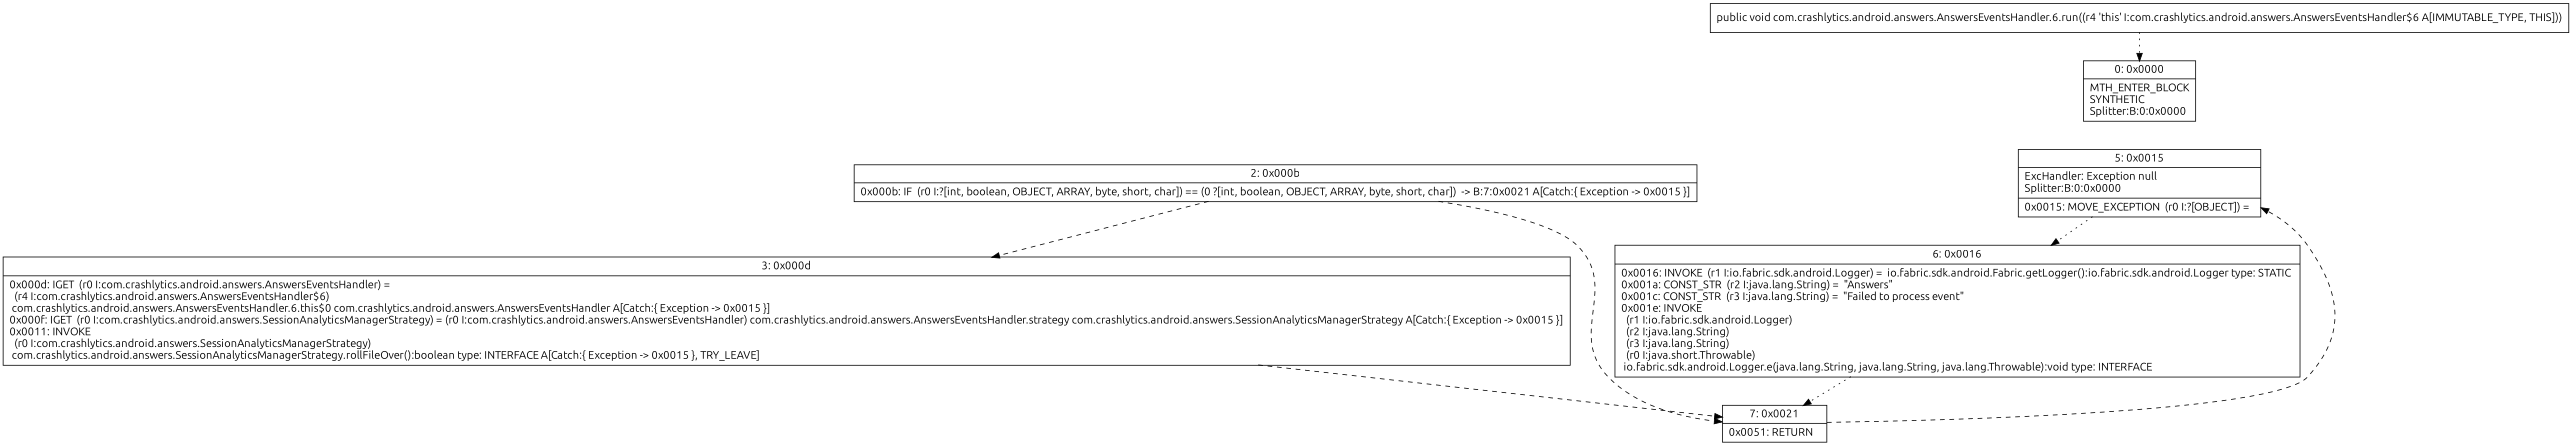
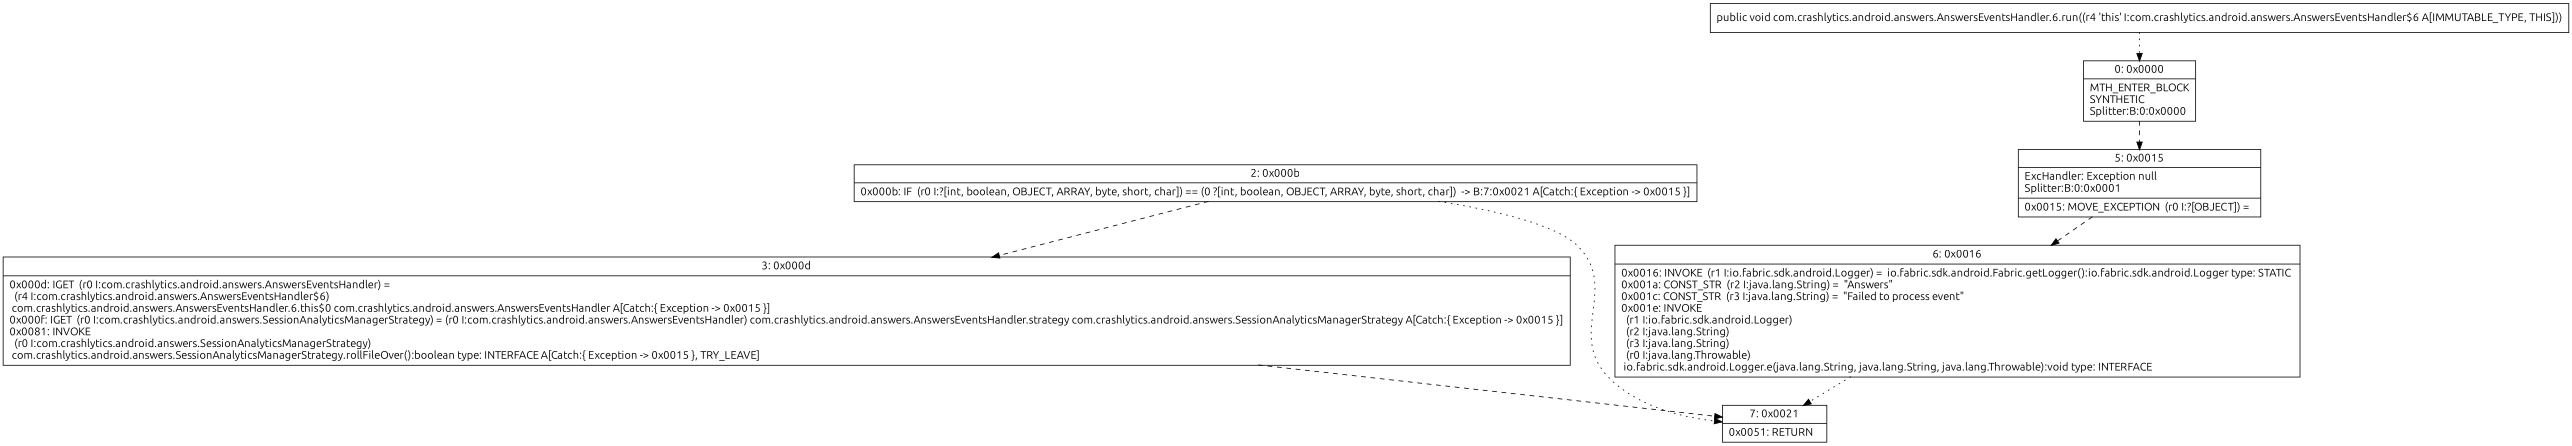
(2073, 188) -> (2073, 188)
(2075, 229) -> (2075, 229)
(1595, 296) -> (1595, 296)
(53, 332) -> (53, 332)
(1689, 355) -> (1686, 355)
(2168, 407) -> (2140, 131)
